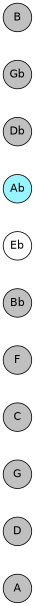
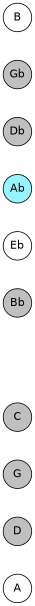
(17, 17) -> (17, 17)
(17, 360) -> none
(17, 588) -> (17, 588)
